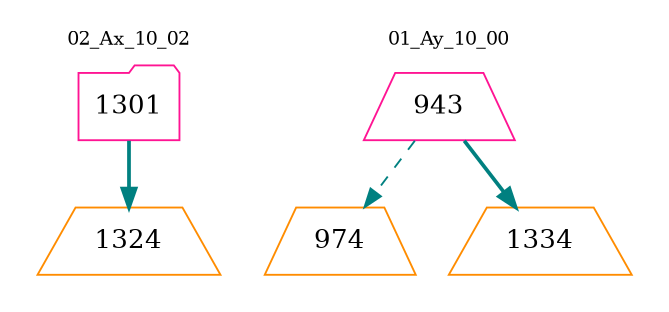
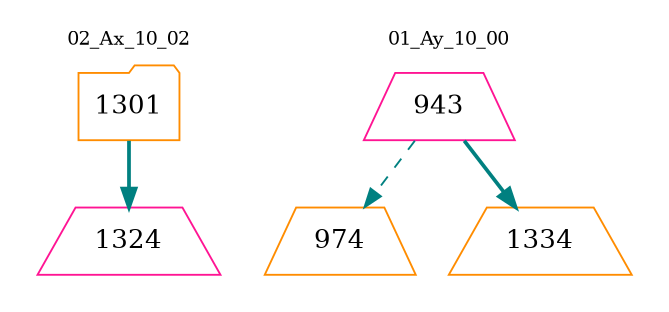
(129, 107) -> (129, 107)
(129, 241) -> (129, 241)
